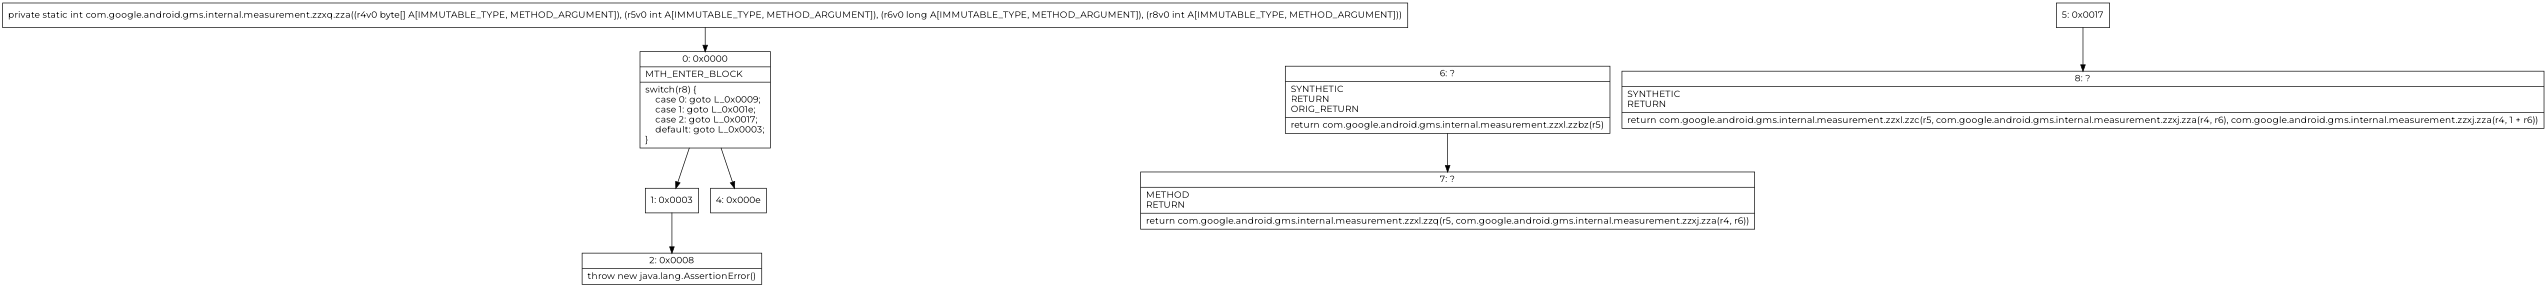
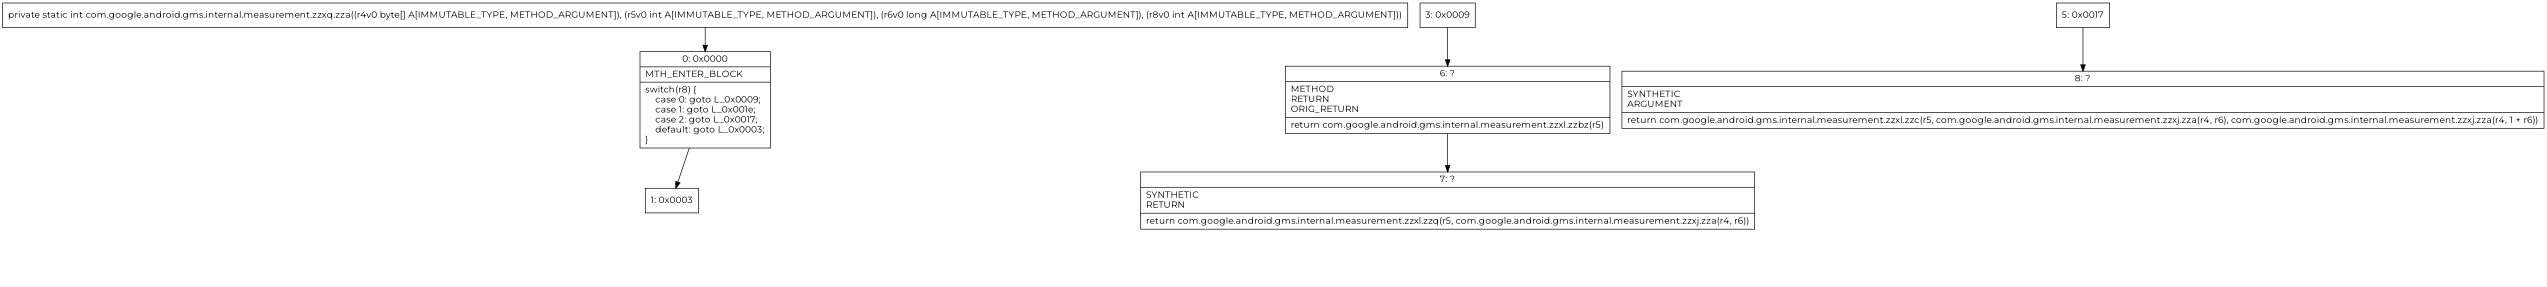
none -> (1448, 15)
(1317, 89) -> (1313, 89)
(1647, 104) -> (1655, 104)
(1168, 195) -> (1173, 195)
(738, 201) -> none
(672, 269) -> none
